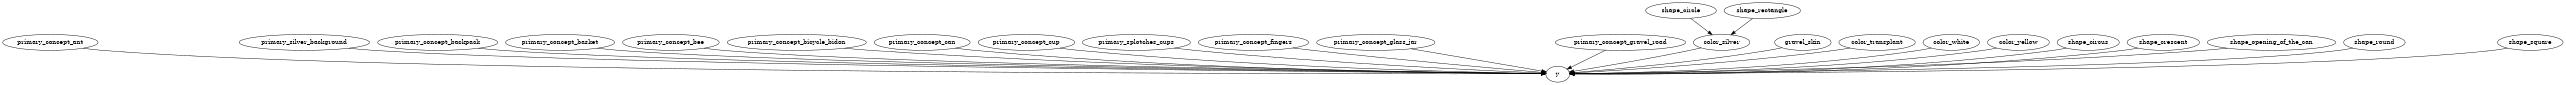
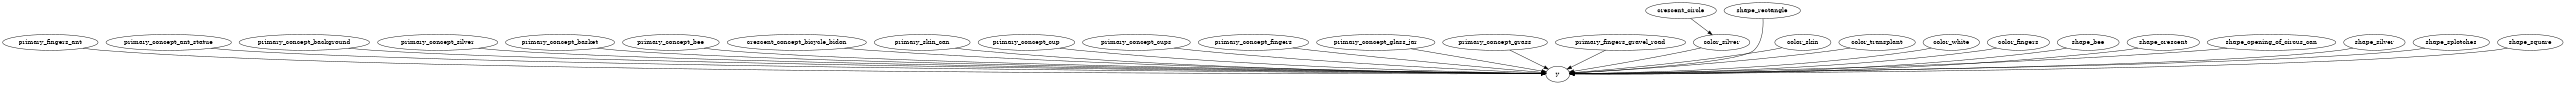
(1681, 11) -> (1681, 11)
(1744, 25) -> (1682, 65)
(50, 42) -> (50, 42)
none -> (169, 42)
(304, 42) -> (304, 42)
(438, 42) -> (438, 42)
(797, 42) -> (797, 42)
(922, 42) -> (922, 42)
(1136, 42) -> (1136, 42)
none -> (1495, 42)
(1620, 42) -> (1620, 42)
(1803, 42) -> (1803, 42)
(2018, 42) -> (2018, 42)
(2088, 42) -> (2088, 42)
(2271, 42) -> (2271, 42)
(2374, 42) -> (2374, 42)
none -> (2451, 42)
